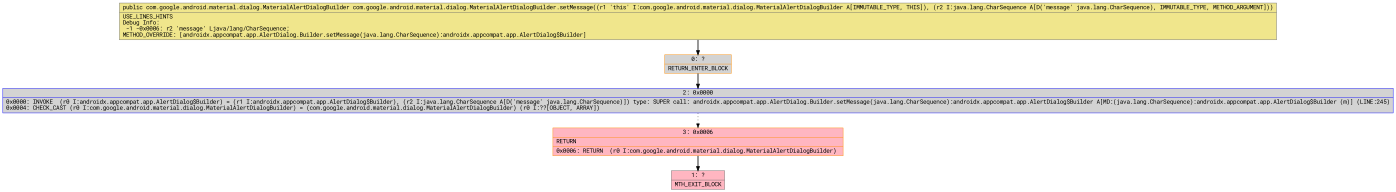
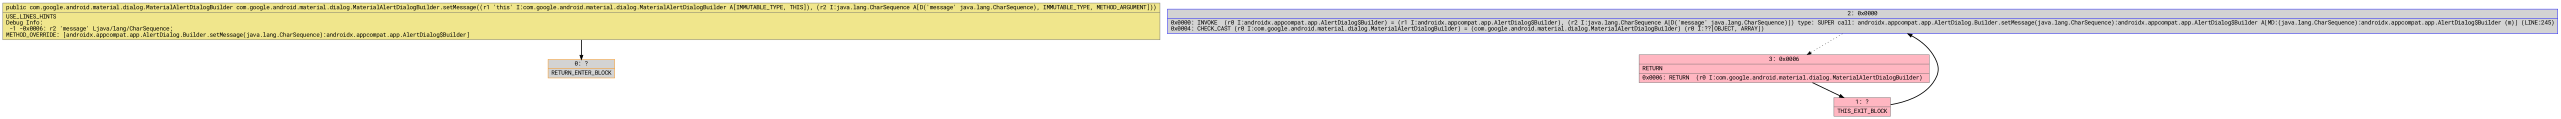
(698, 79) -> (1936, 78)
(698, 142) -> (1784, 69)
(698, 185) -> (1862, 111)
